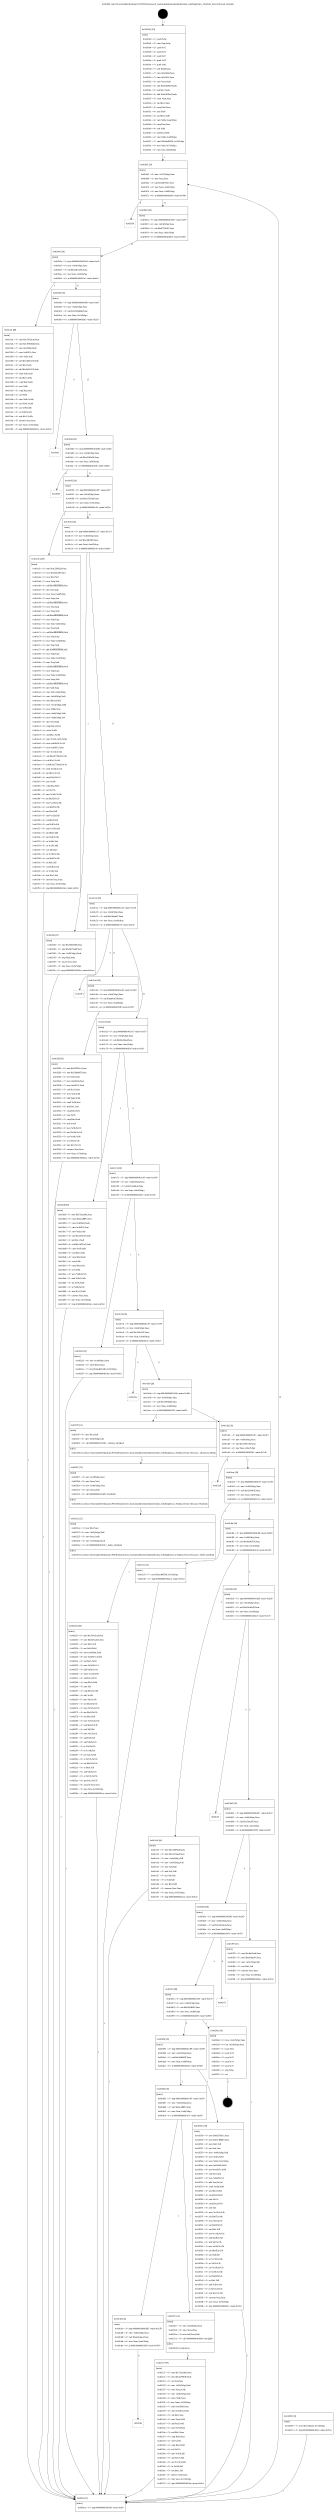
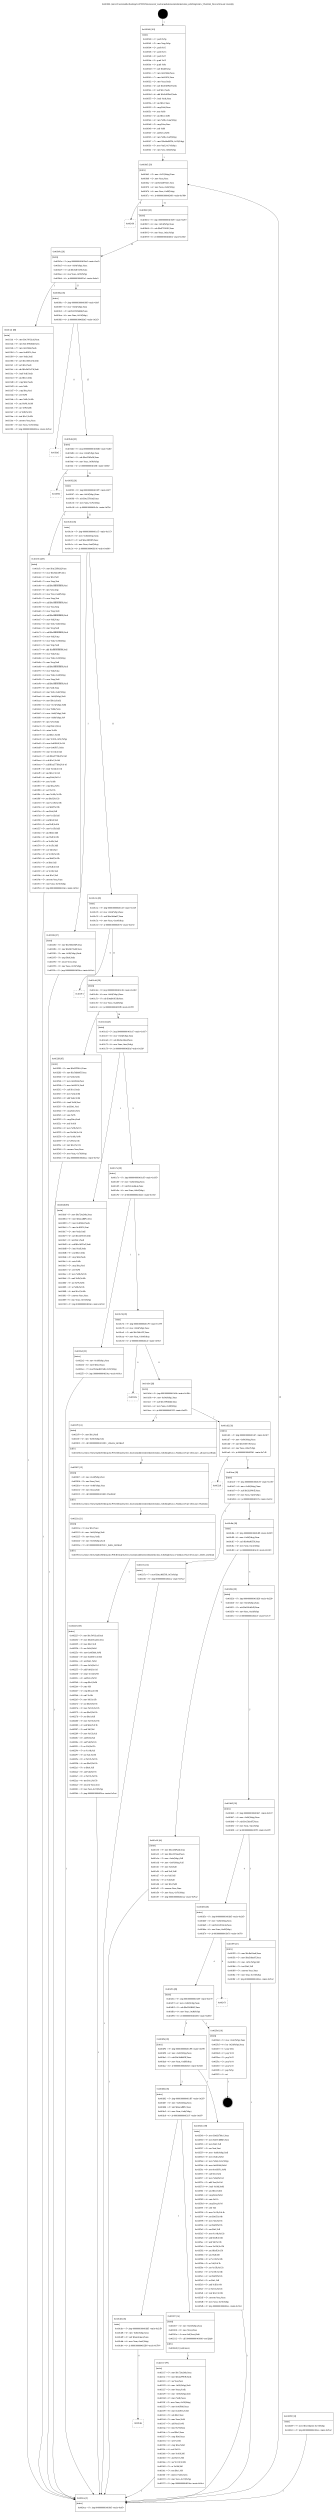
(138, 972) -> (117, 1014)
(215, 1817) -> none
(60, 1905) -> none
